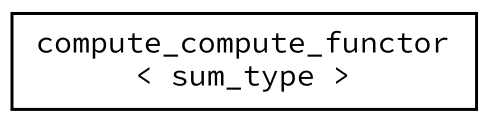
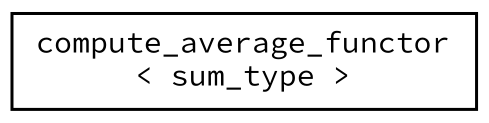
(244, 61) -> (244, 61)
